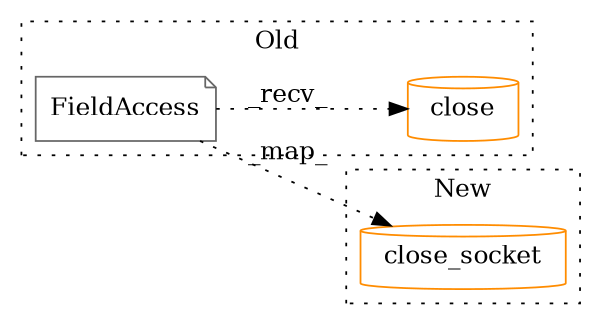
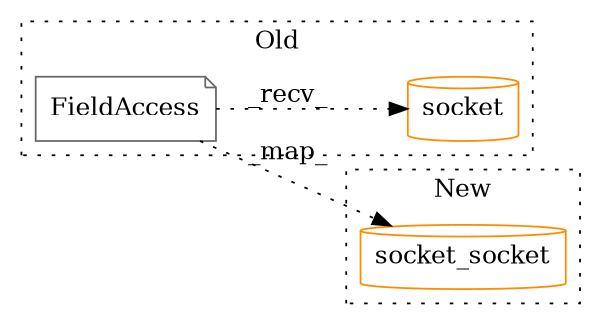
(463, 109) -> (463, 109)
(463, 257) -> (463, 257)
